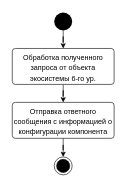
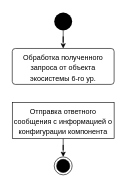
(63, 93) -> none
(63, 120) -> (63, 120)
